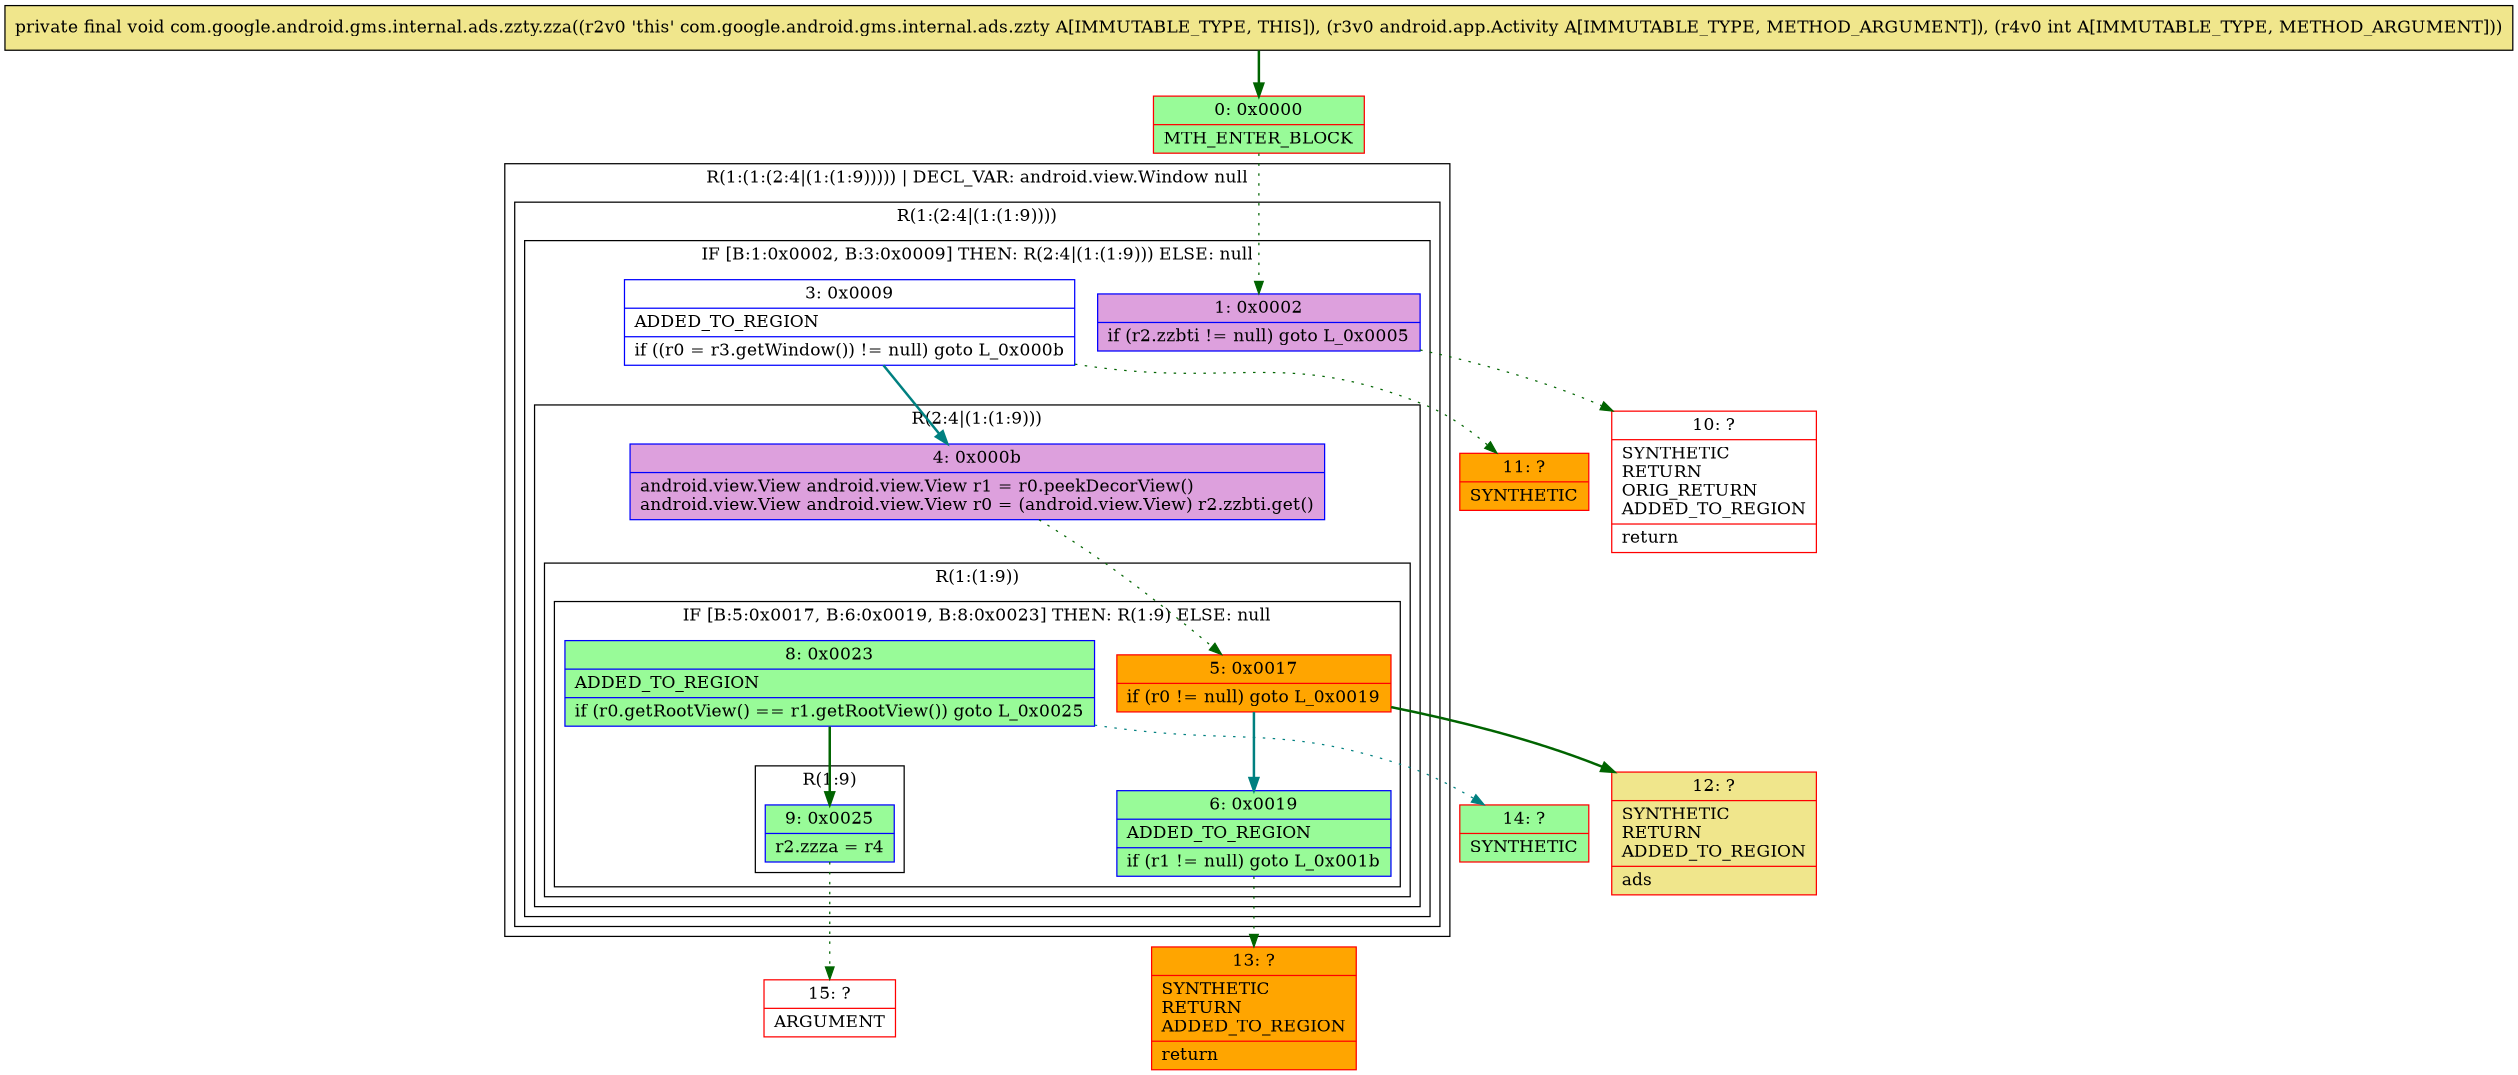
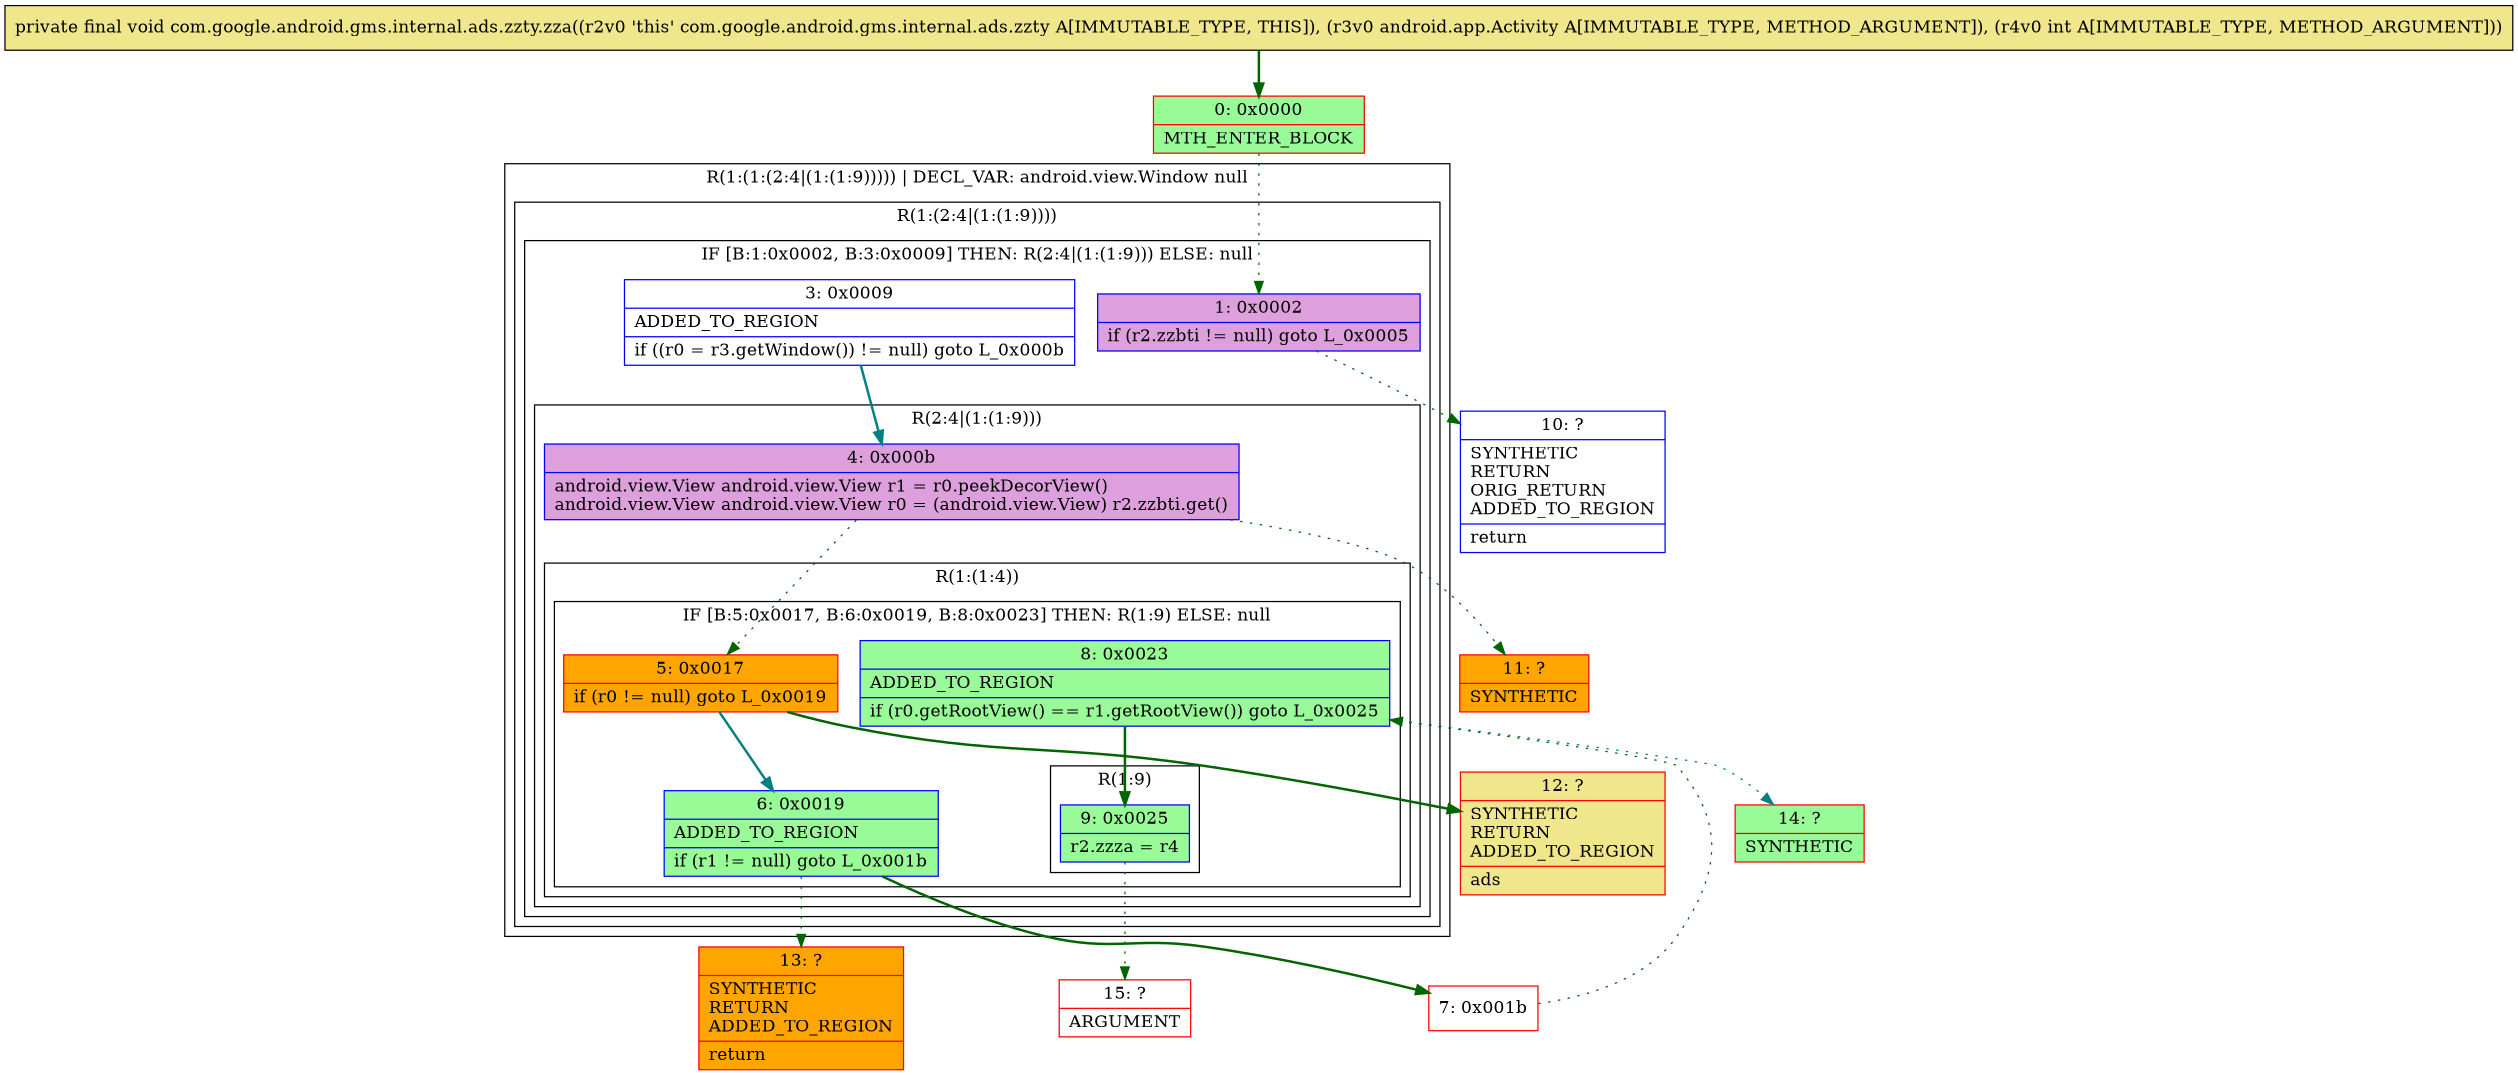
(1289, 373) -> (1379, 552)
(1714, 482) -> (1563, 482)
(977, 577) -> (977, 577)
none -> (1483, 1008)
